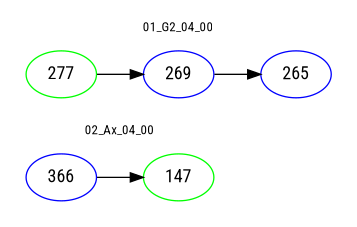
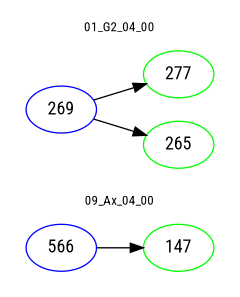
(114, 74) -> (114, 94)
(296, 74) -> (179, 145)
(120, 131) -> (120, 201)
(61, 177) -> (61, 248)
